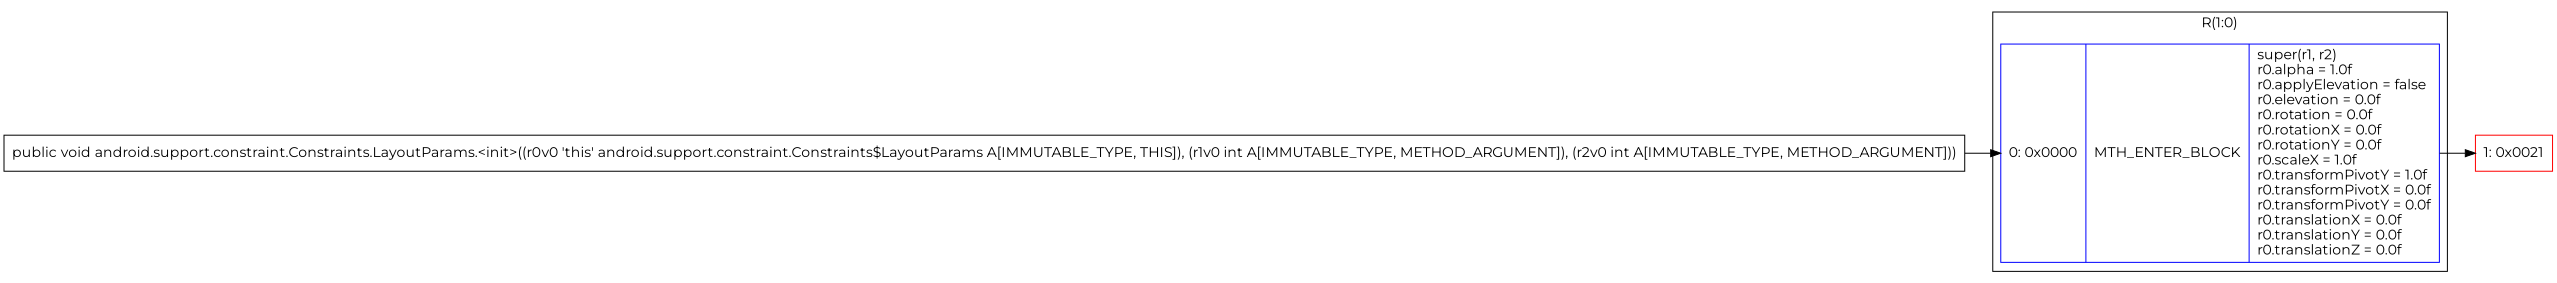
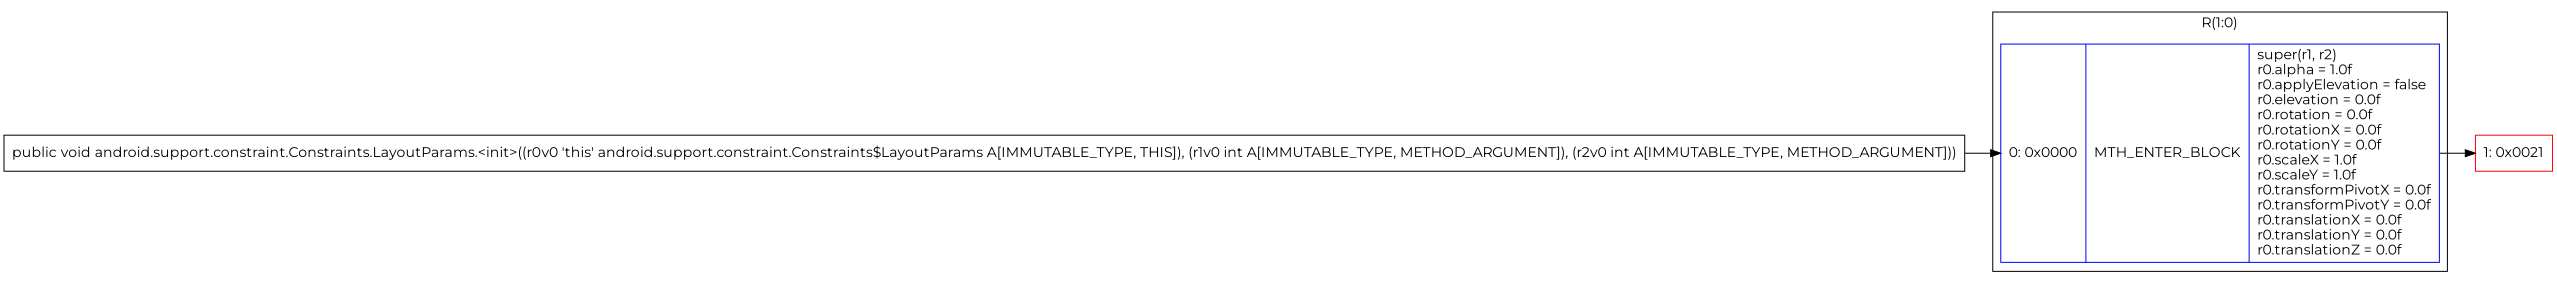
(2342, 175) -> (2307, 175)
